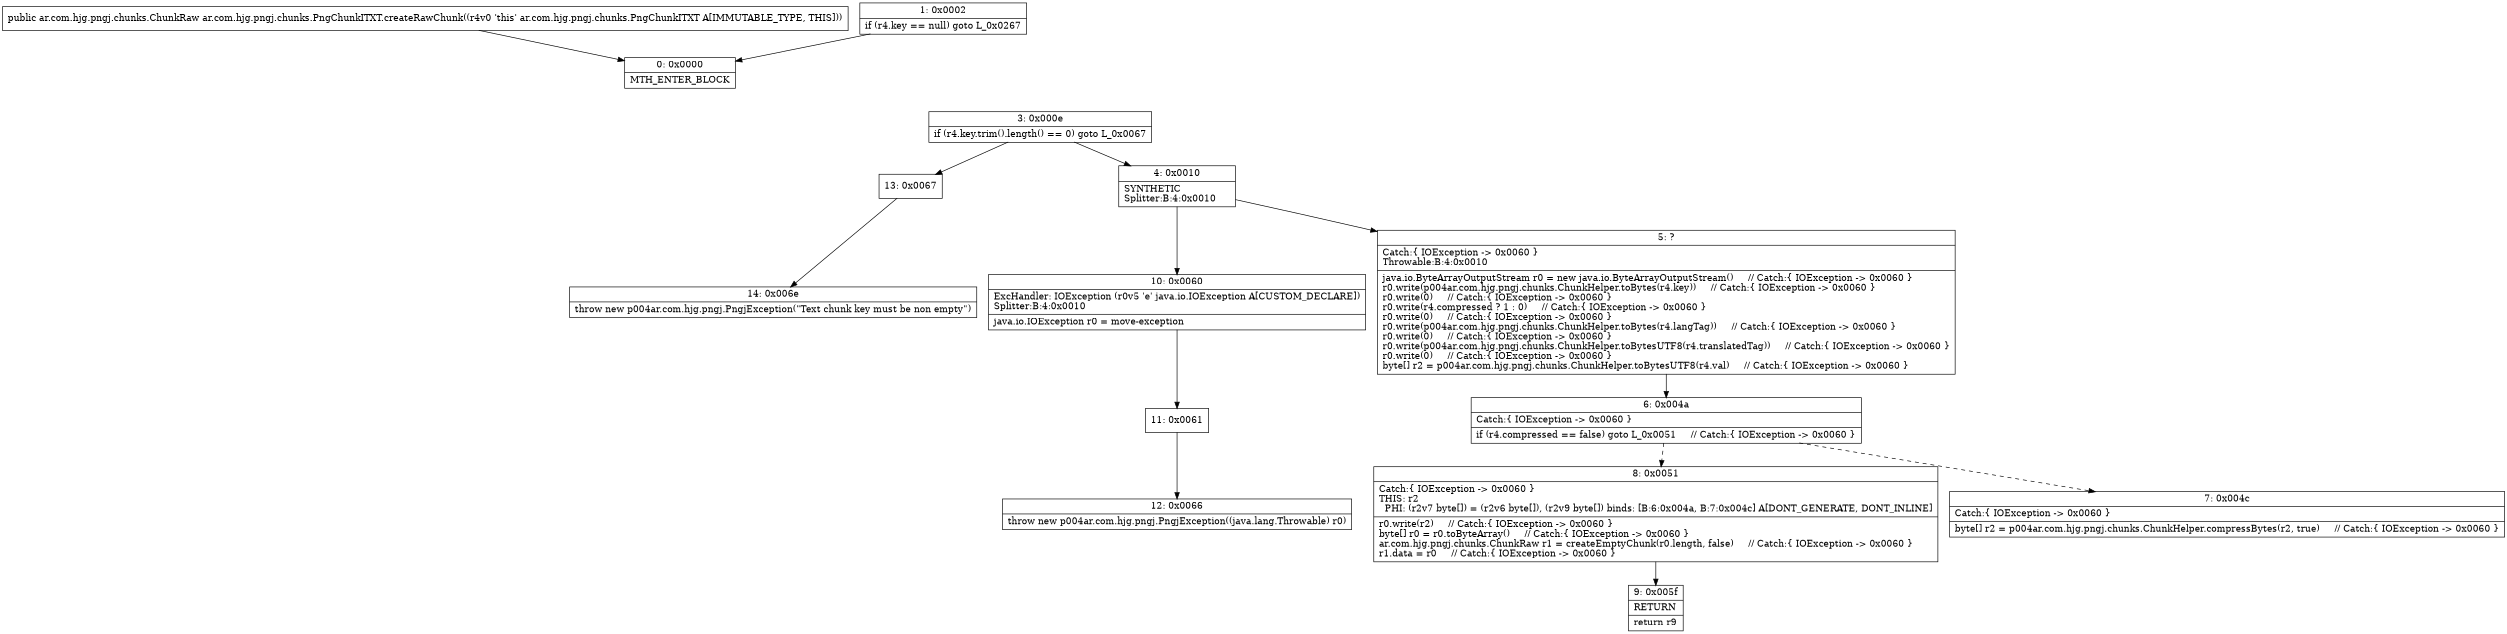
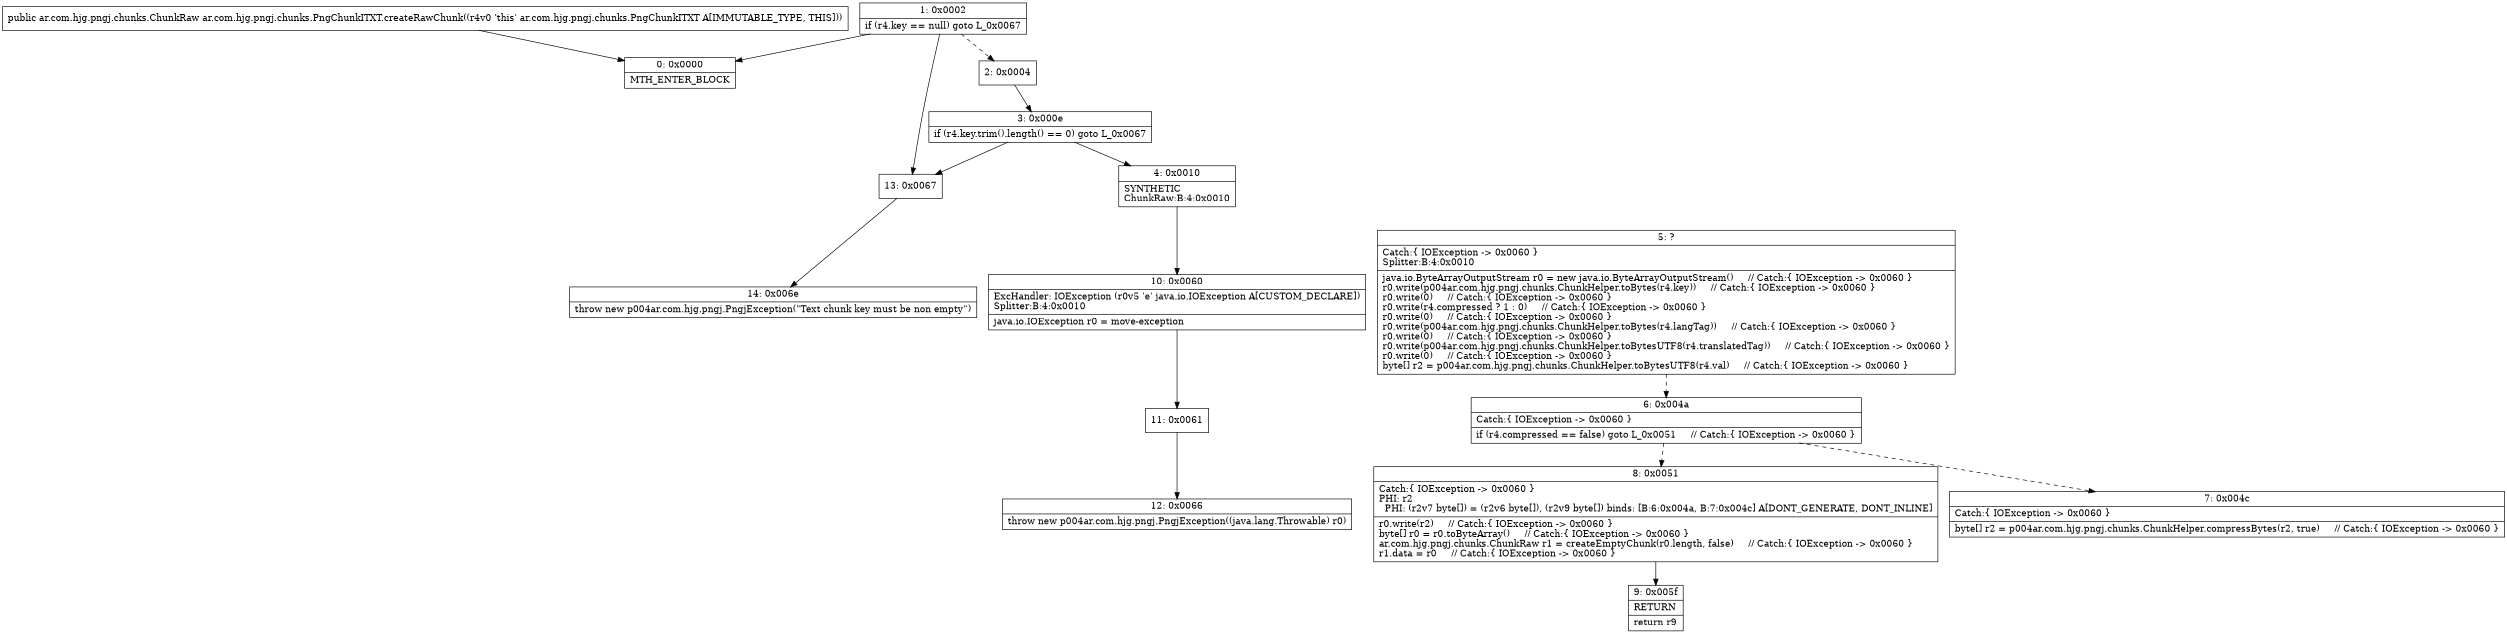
(943, 26) -> (943, 26)
none -> (1008, 73)
none -> (925, 101)
(1170, 199) -> (1177, 199)
(1303, 215) -> none
(1435, 263) -> (1429, 263)
(1666, 383) -> (1666, 383)
(1400, 499) -> (1398, 499)
